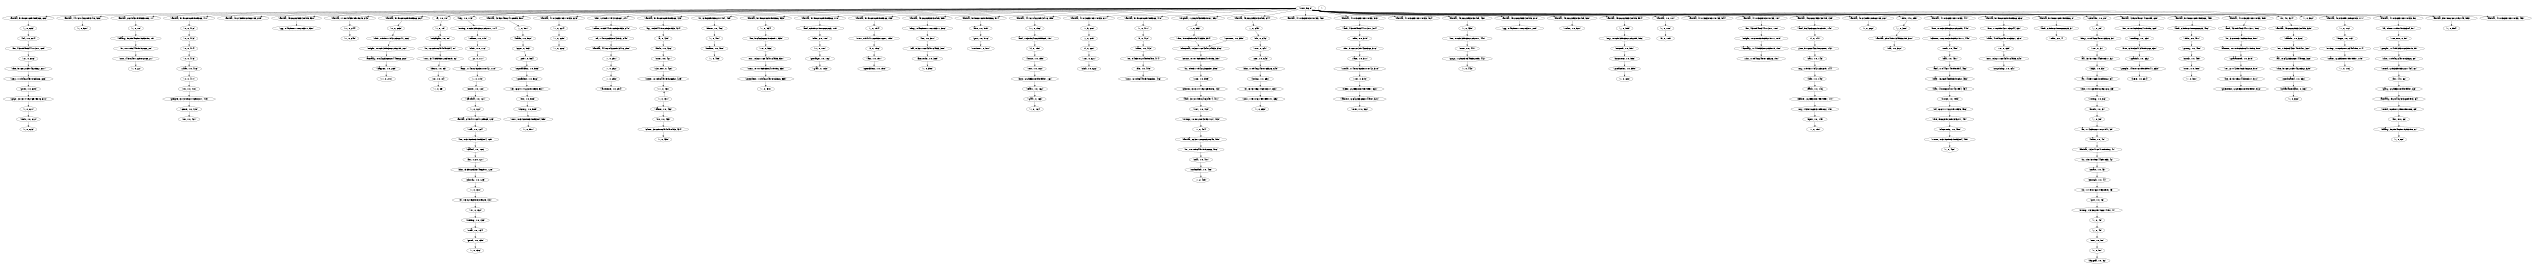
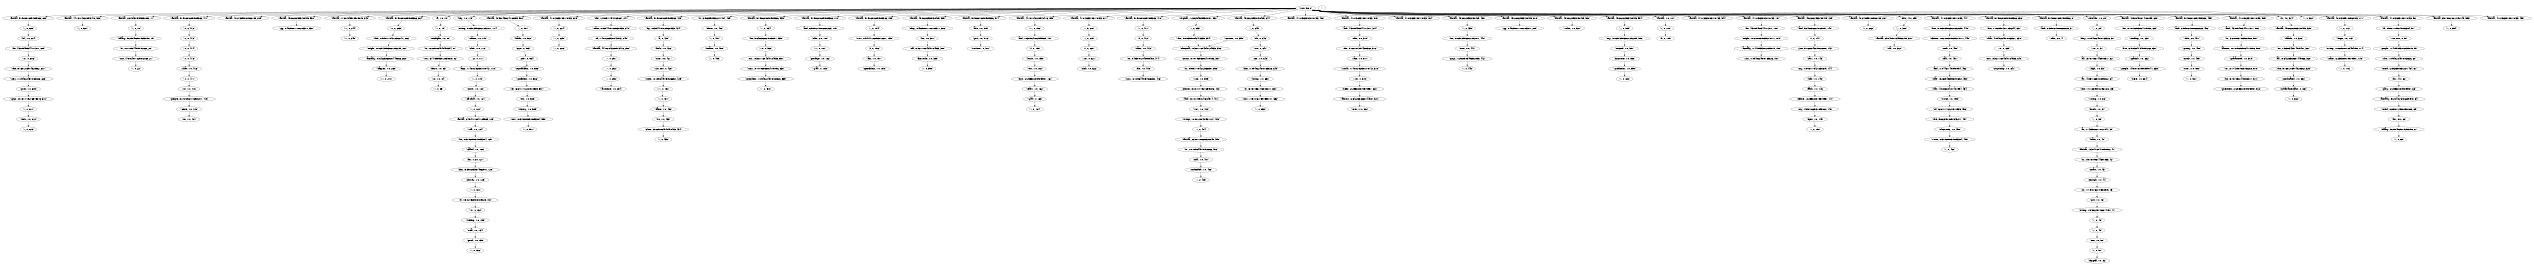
(664, 95) -> (662, 93)
